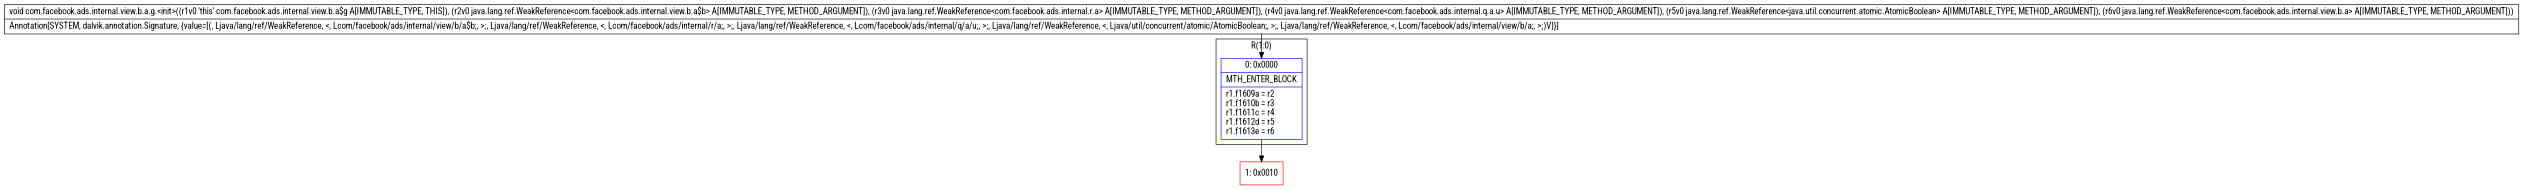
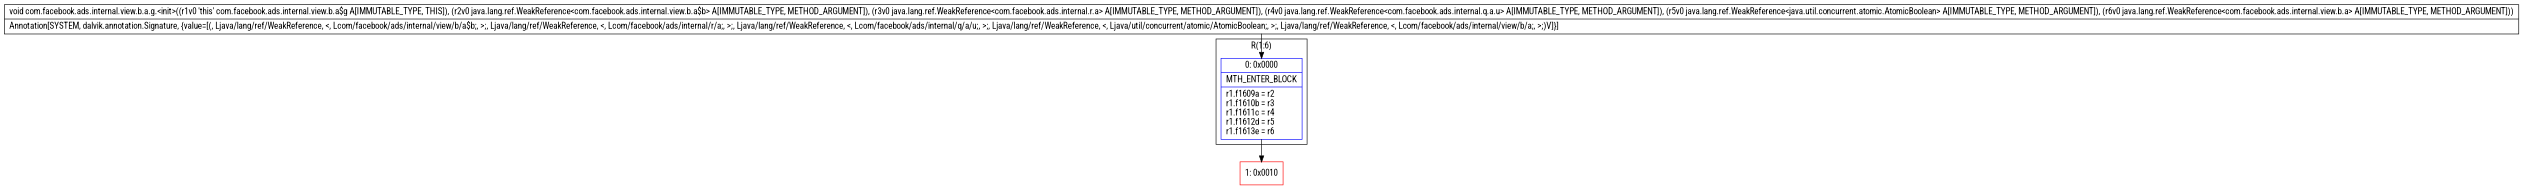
(1262, 46) -> (1262, 46)
